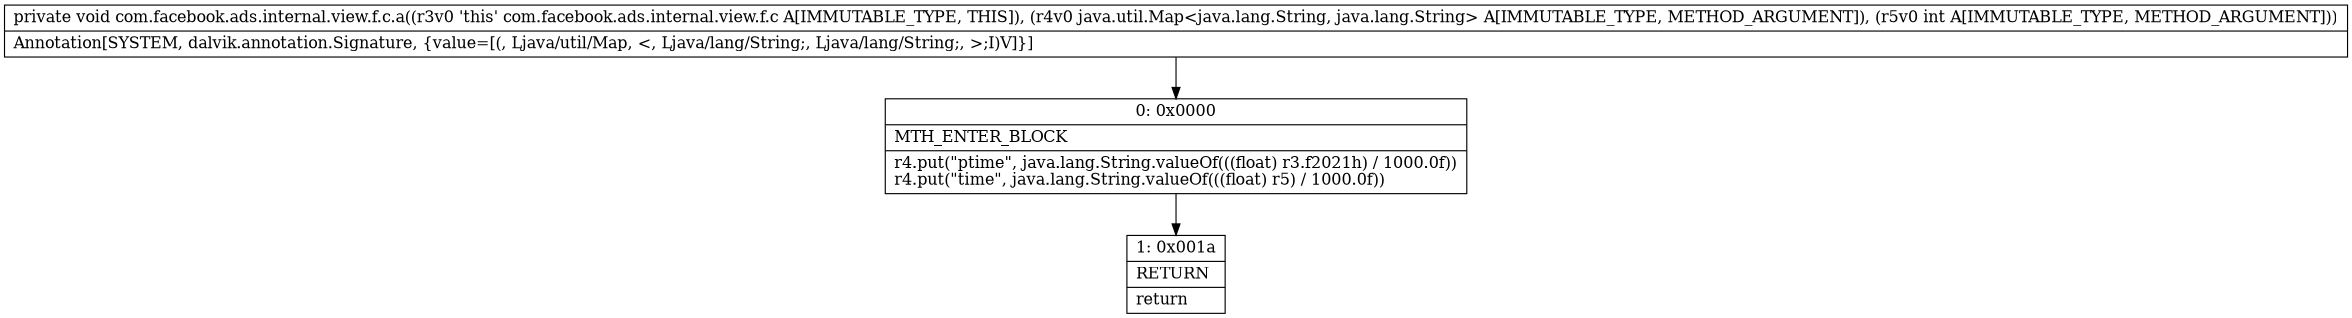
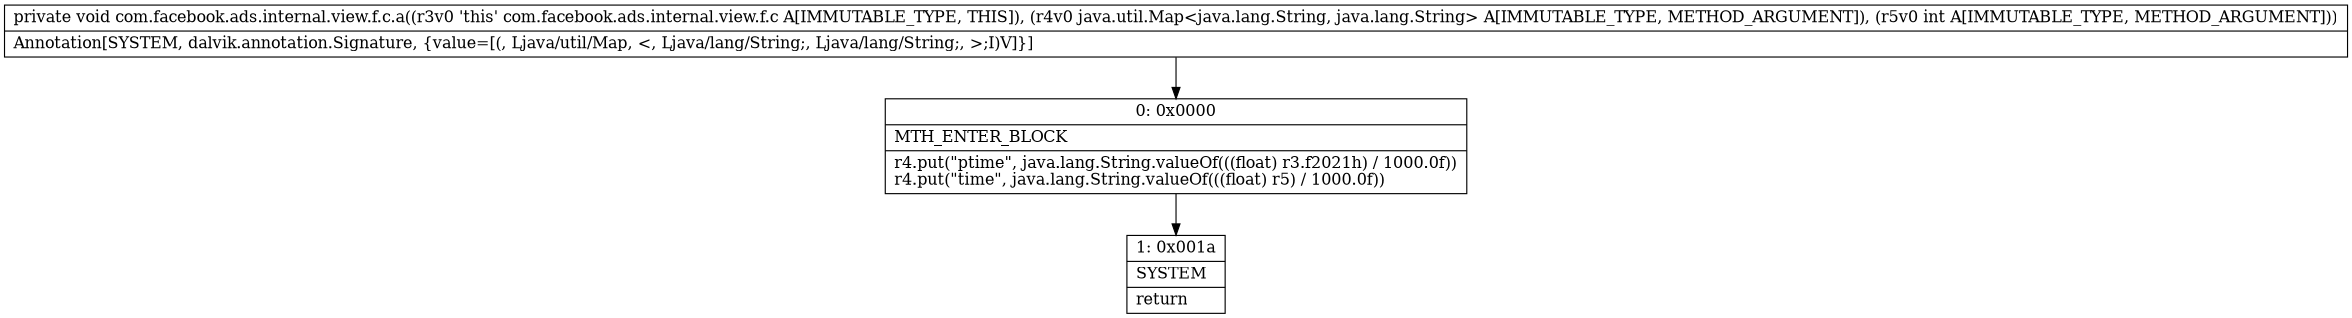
(1173, 274) -> (1172, 274)
